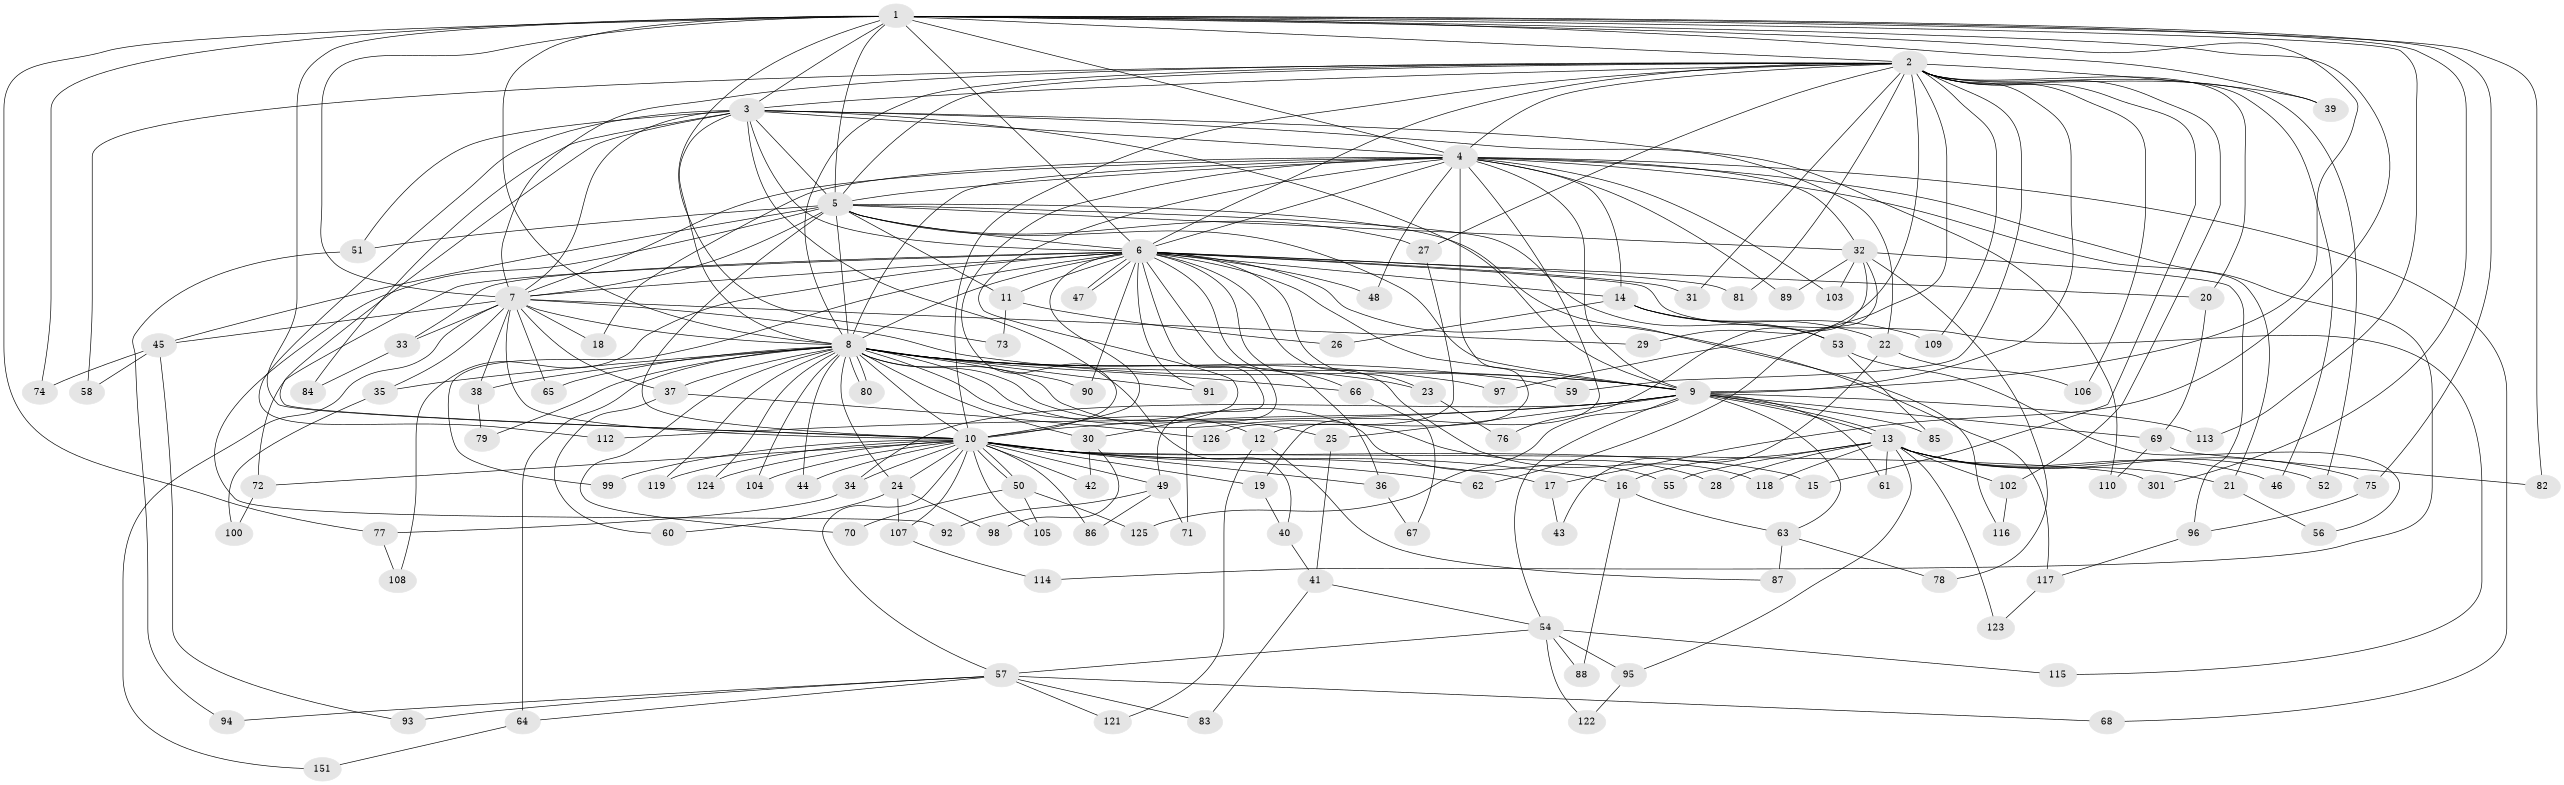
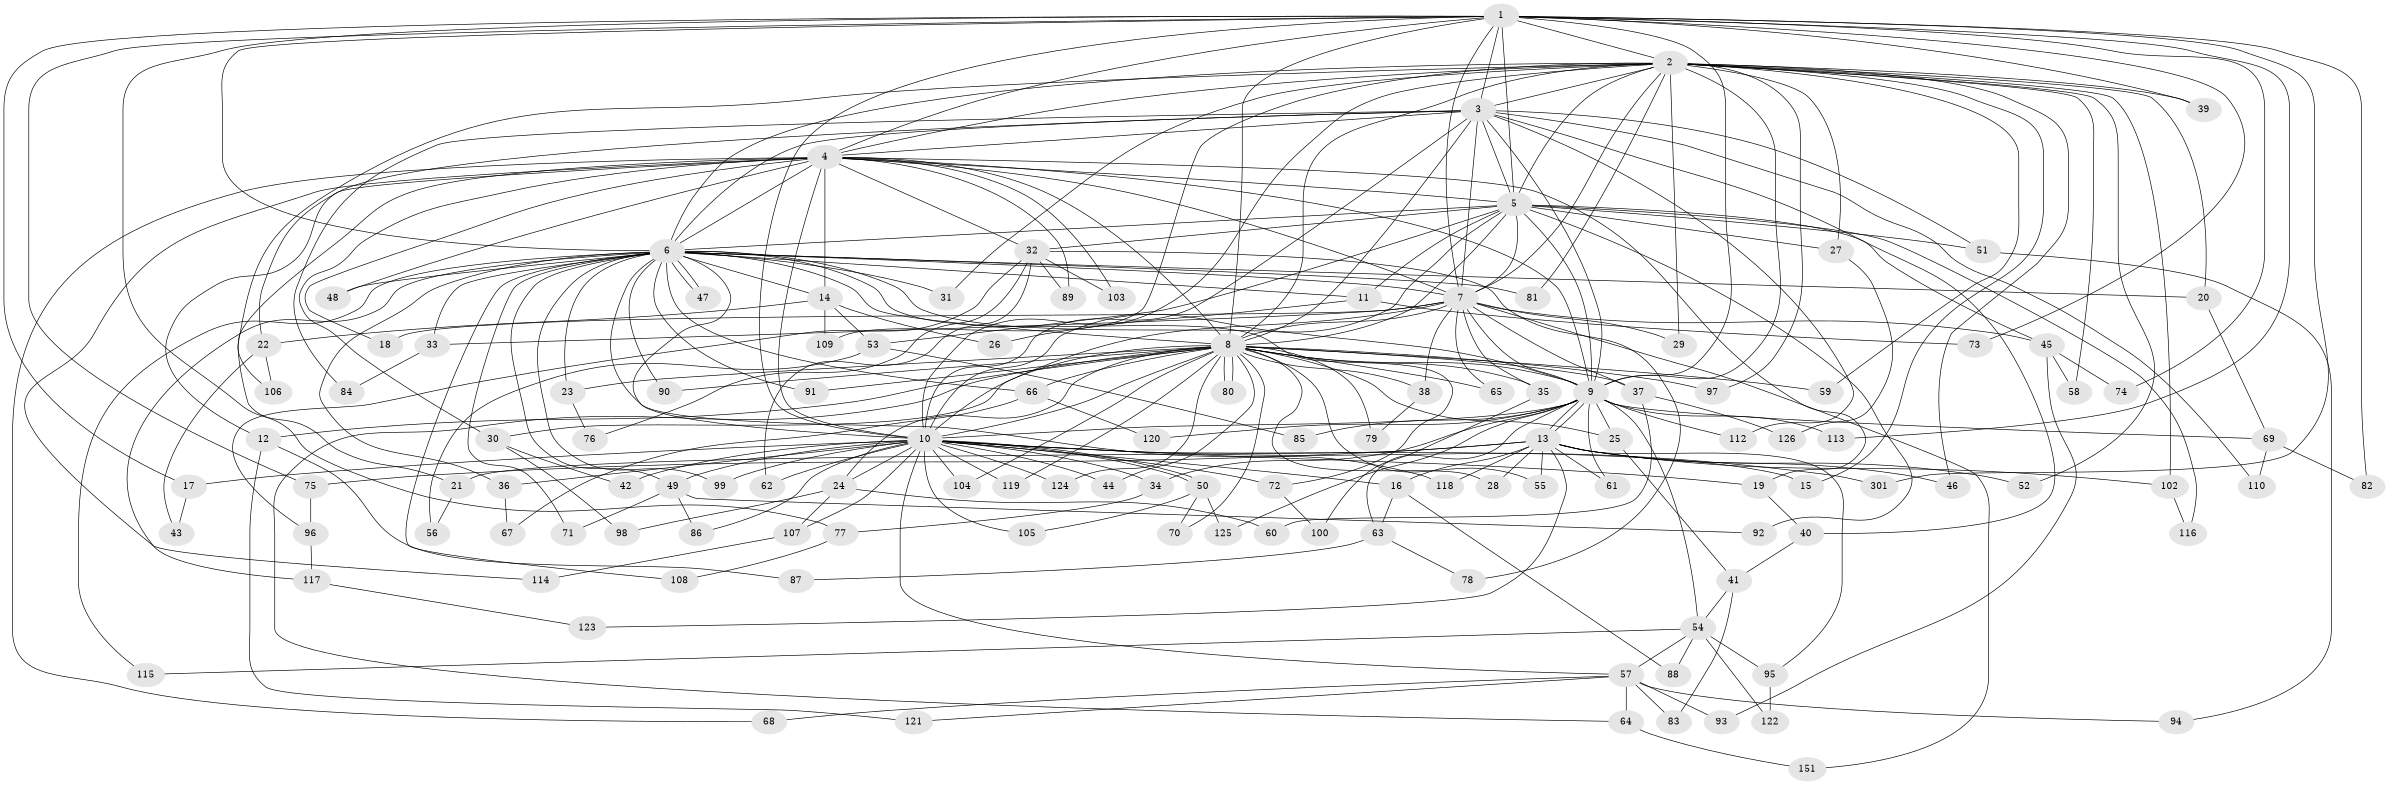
none -> (1152, 440)
